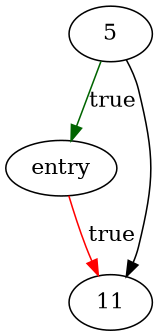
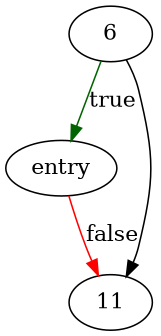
(111, 34) -> (111, 34)
(112, 235) -> (112, 235)
